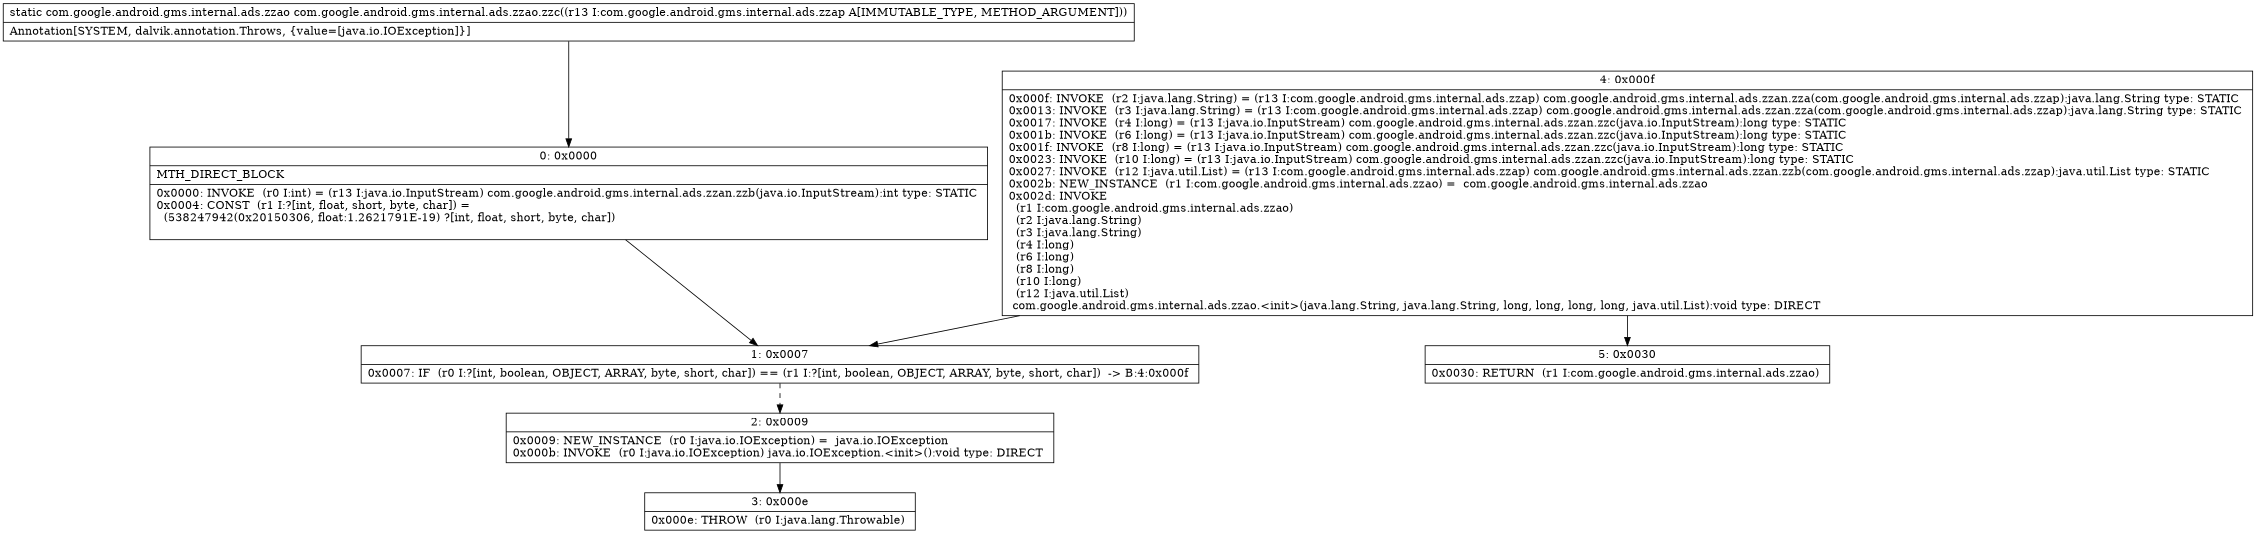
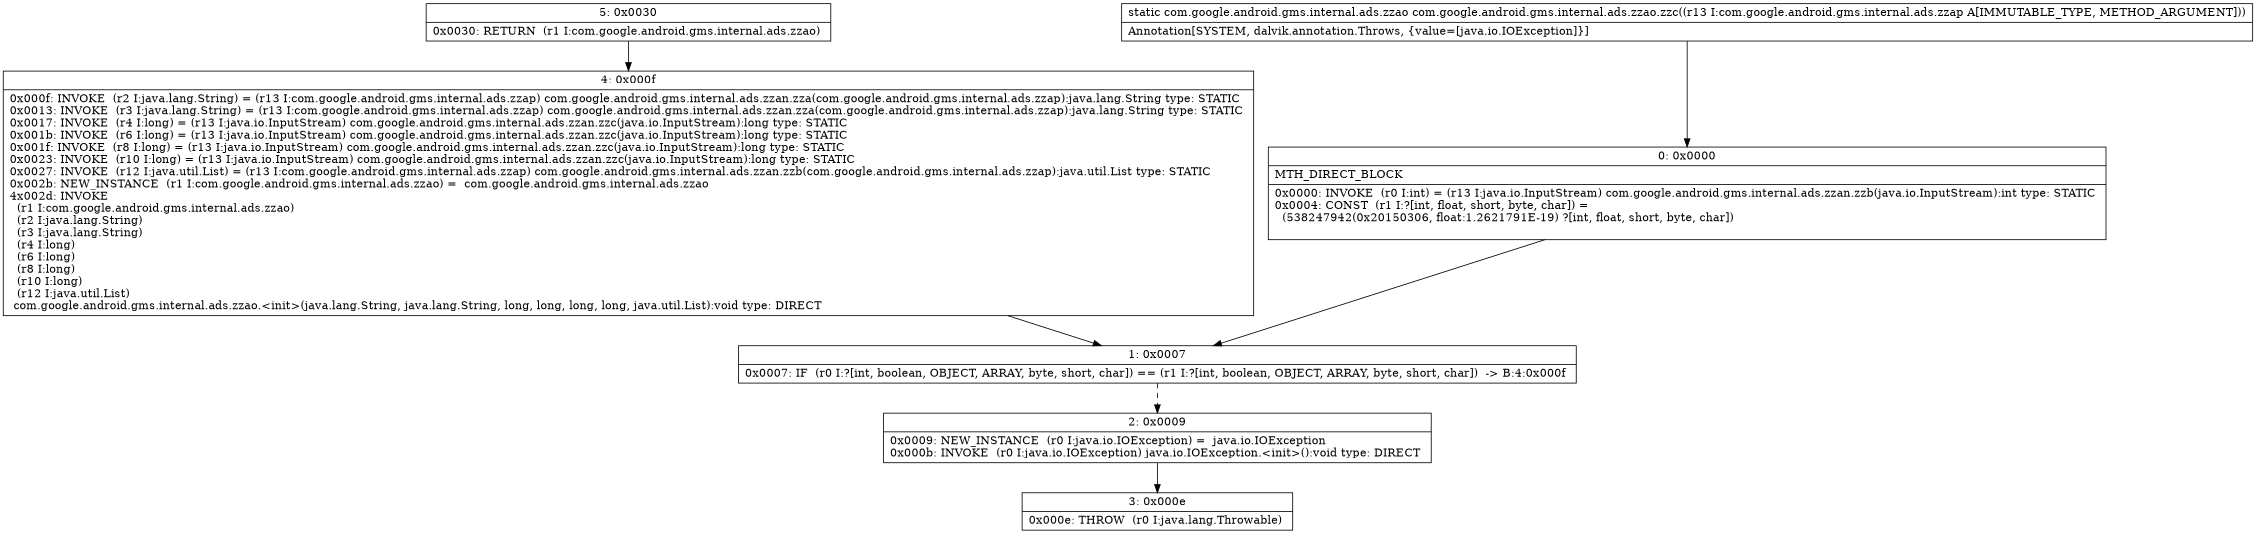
(1062, 196) -> (63, 196)
(1627, 327) -> (628, 52)
